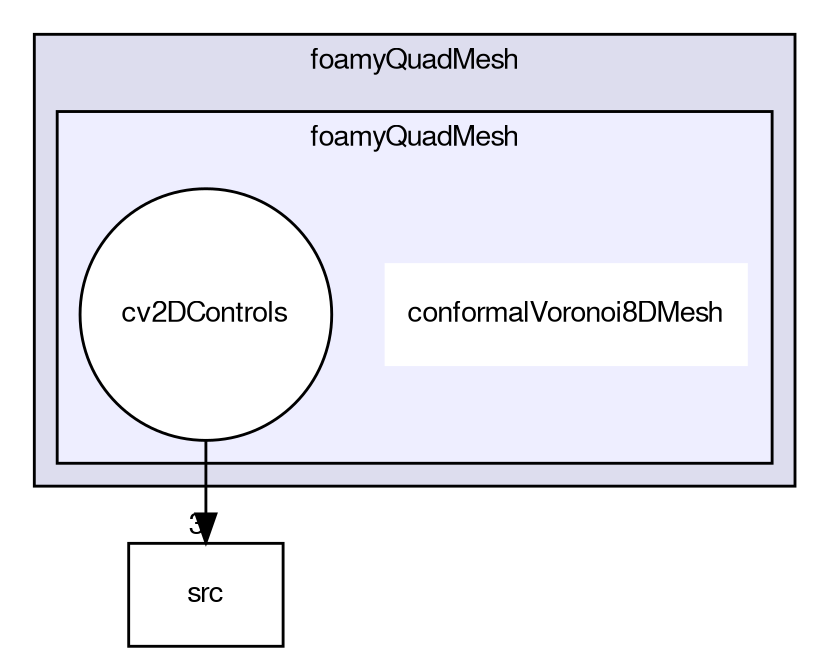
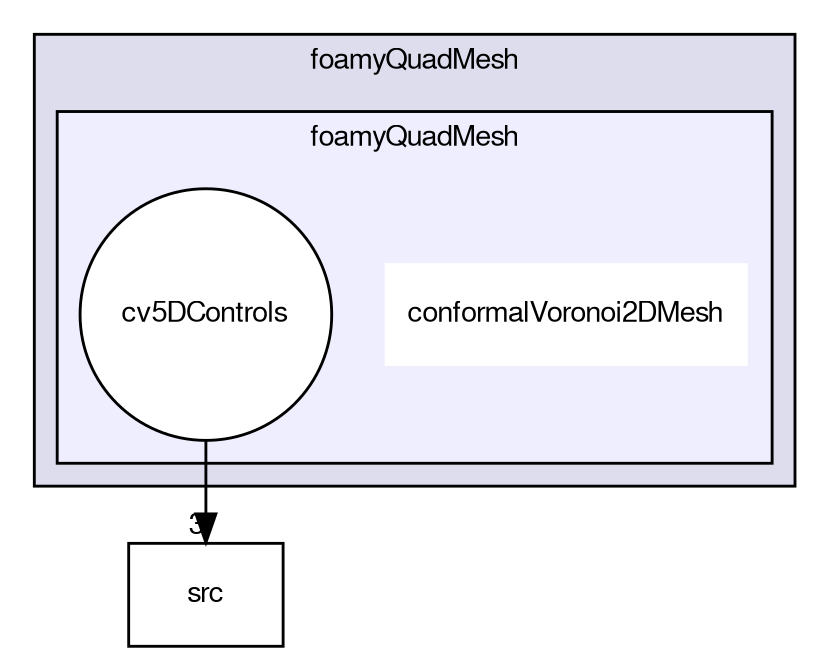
(206, 315) -> (206, 315)
(566, 315) -> (566, 315)
